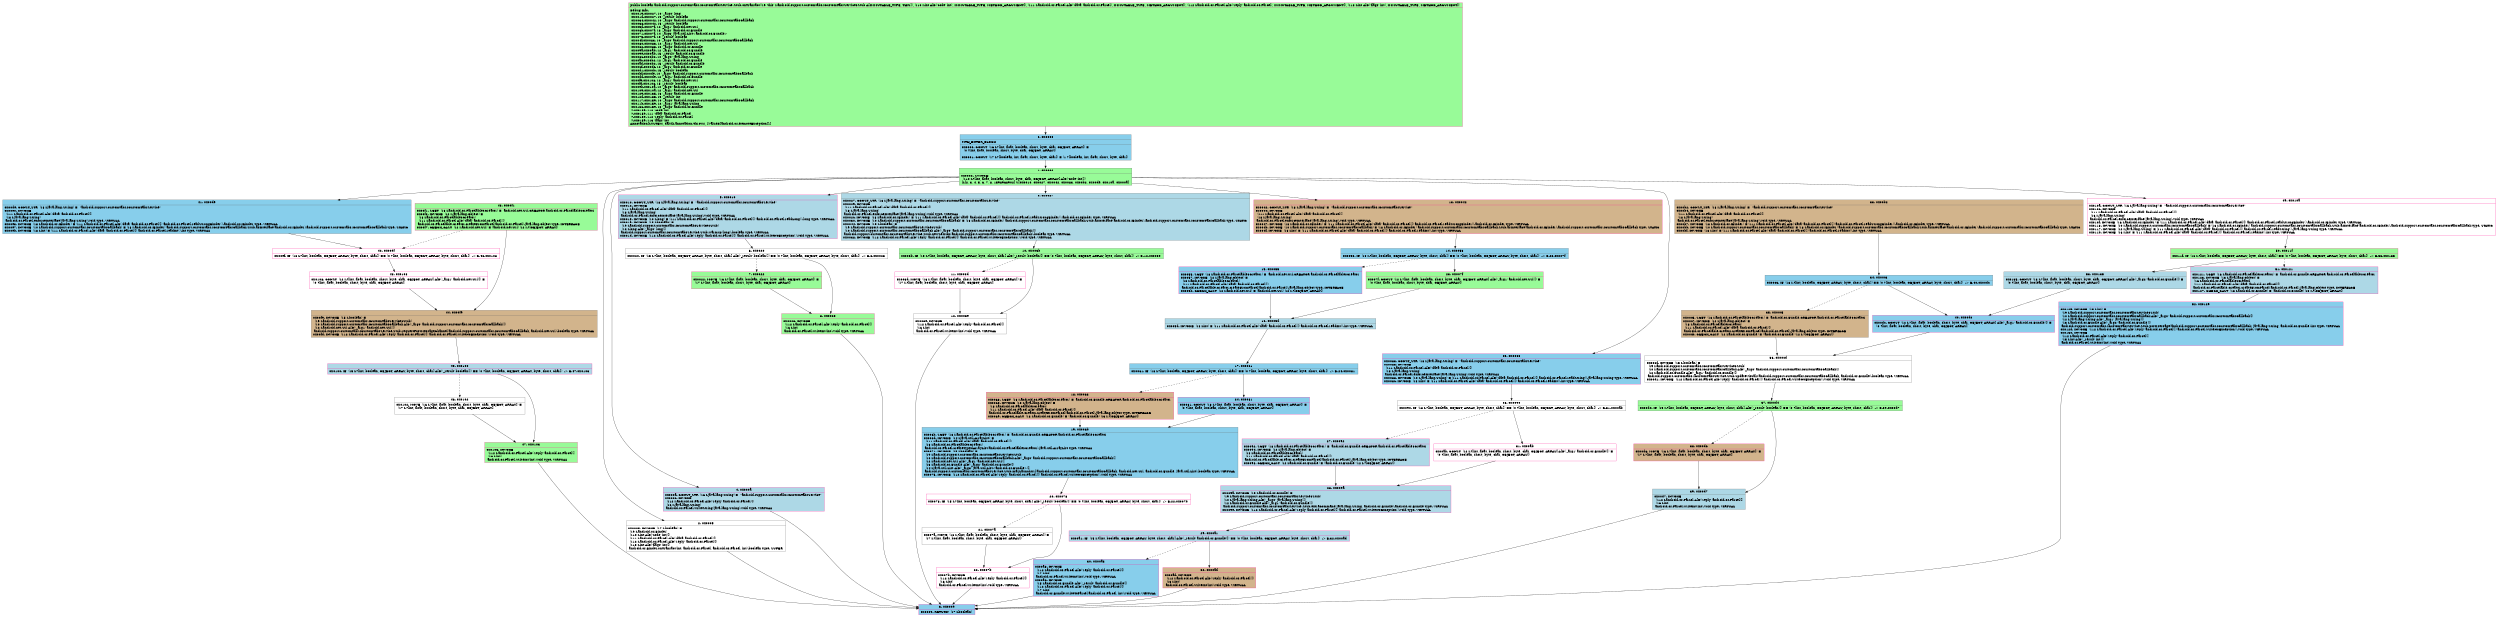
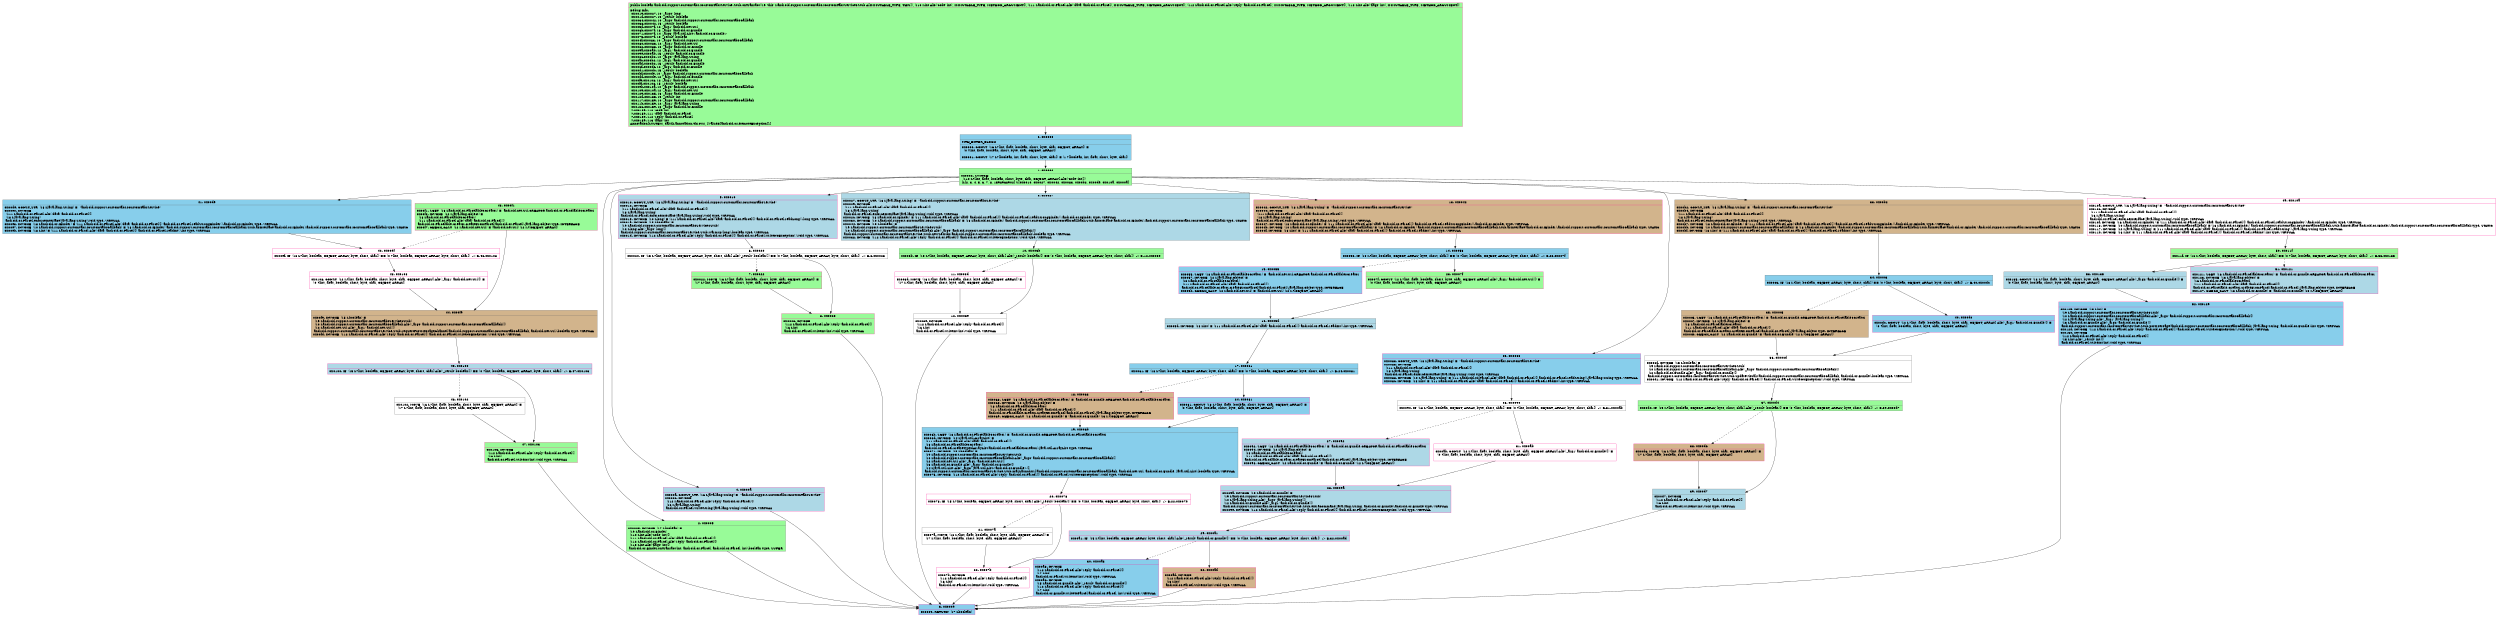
none -> (1576, 188)
(2030, 302) -> (2131, 295)
(706, 536) -> (706, 536)
